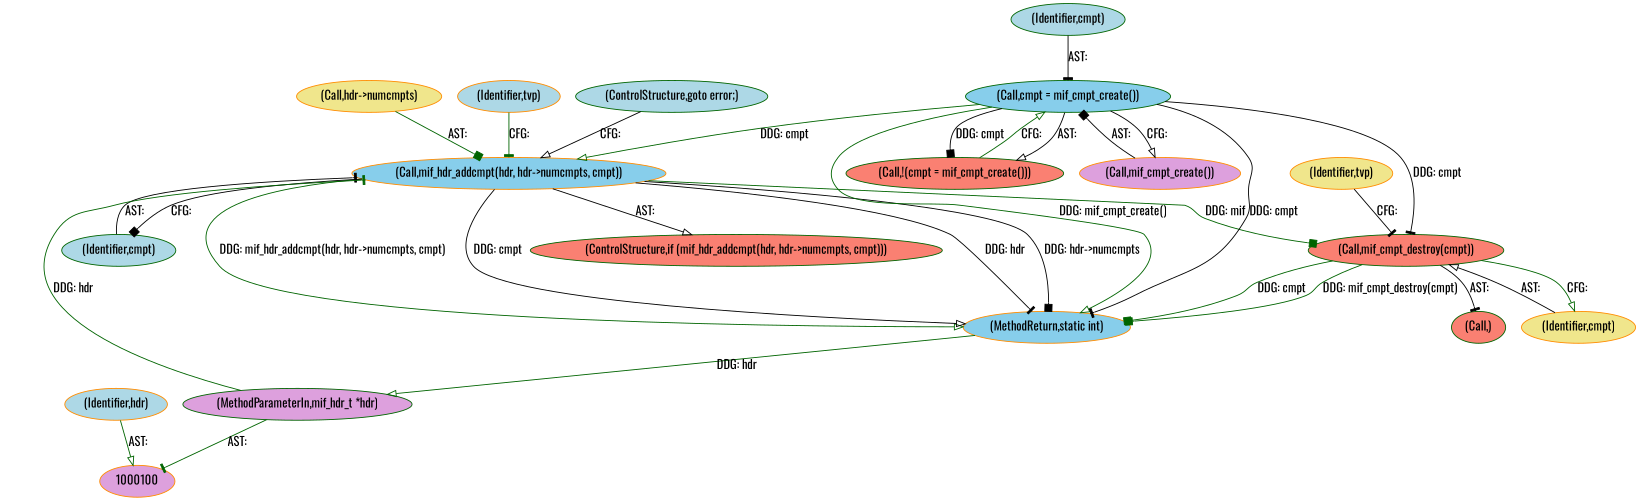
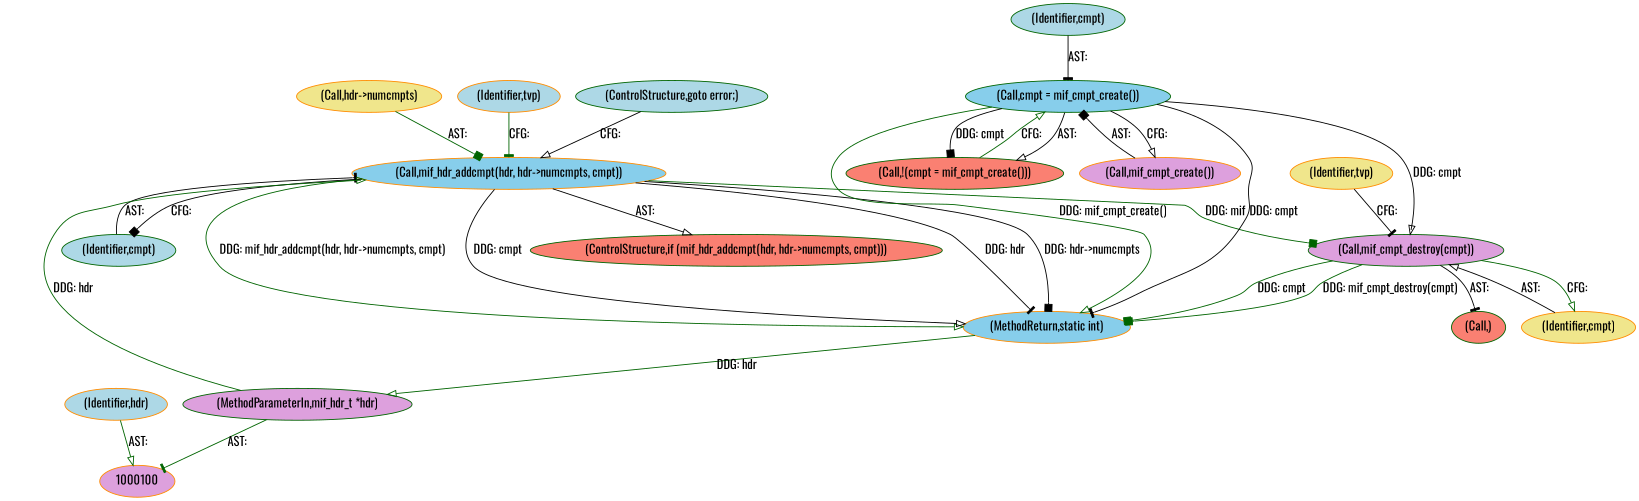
(1324, 123) -> (1324, 123)
(782, 125) -> none
(67, 220) -> (67, 220)
(1406, 250) -> (1406, 250)
